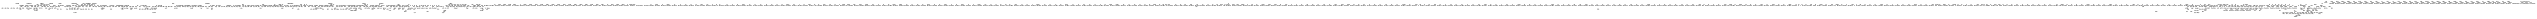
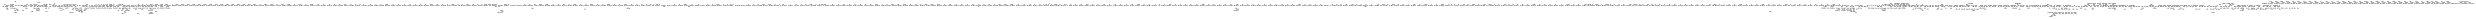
(604, 6) -> none
(1507, 6) -> none
(2141, 6) -> none
